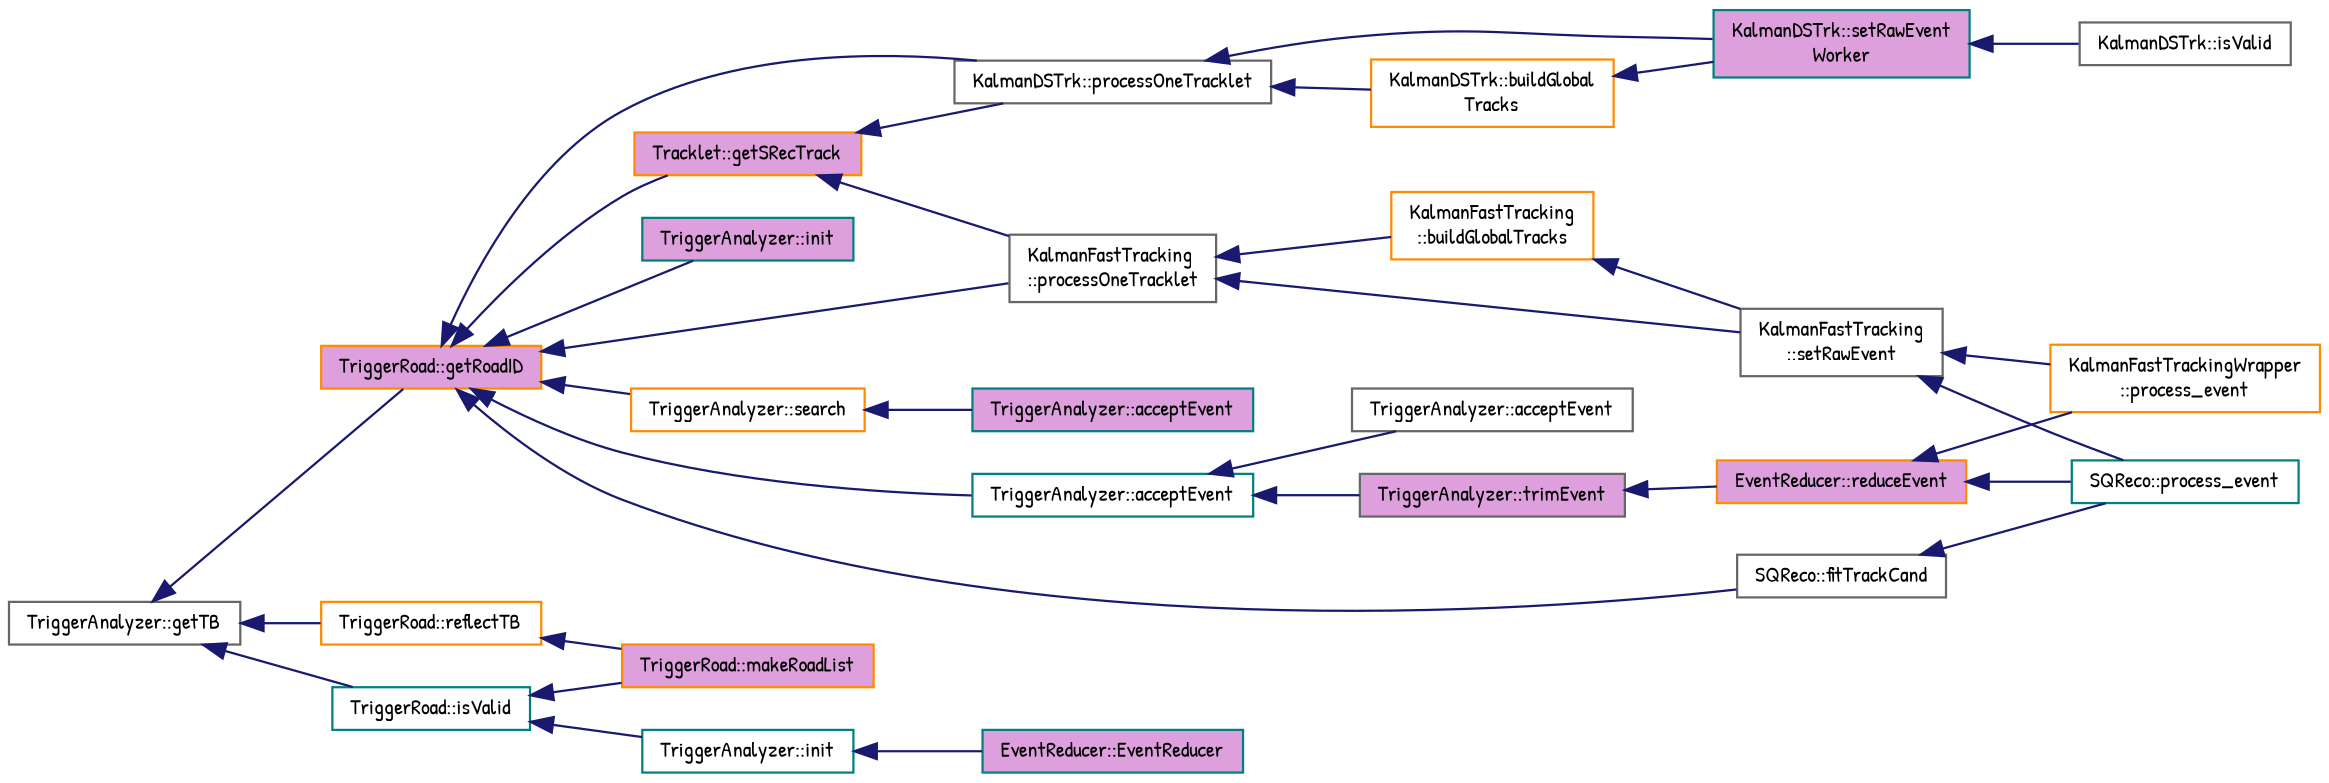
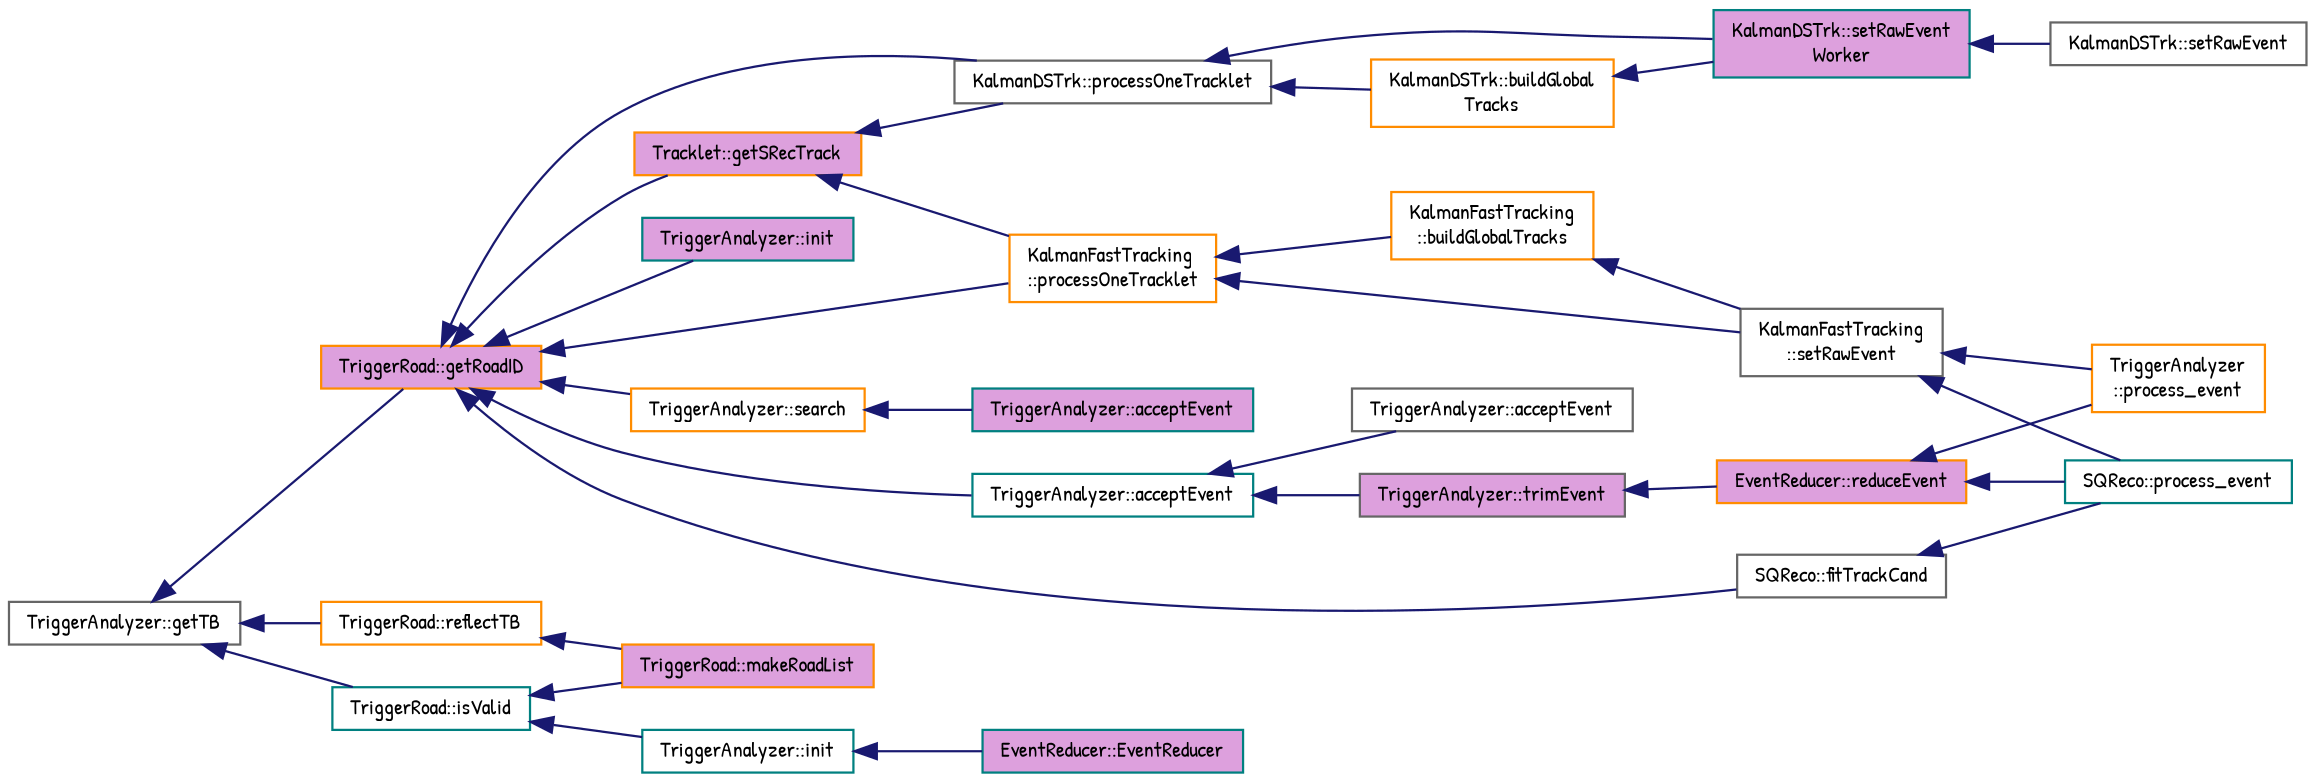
(2185, 44) -> (2178, 44)
(1113, 268) -> (1113, 268)
(2185, 378) -> (2178, 378)
